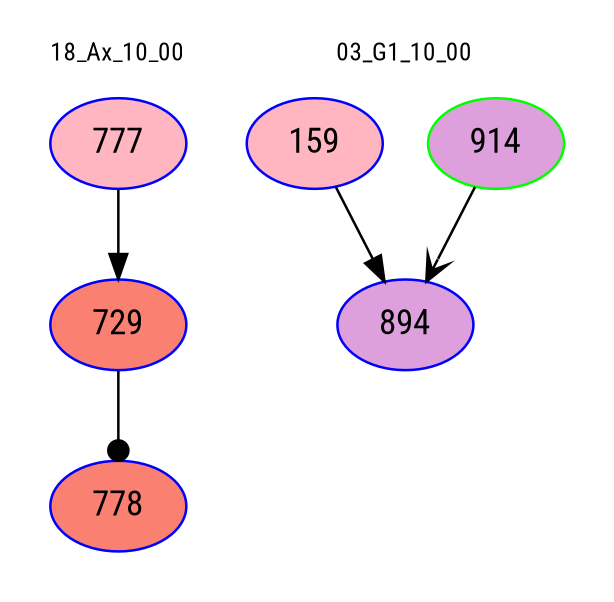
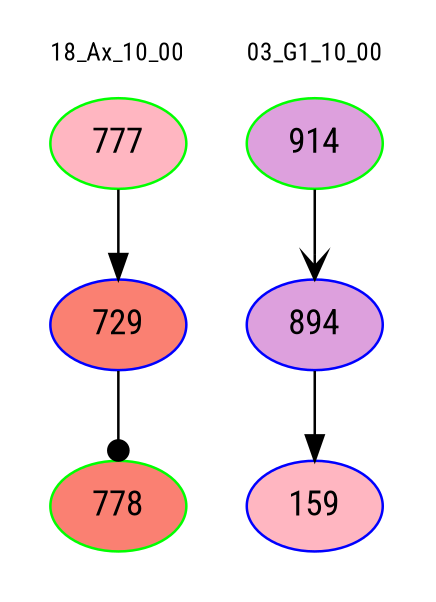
(118, 144) -> (118, 144)
(354, 223) -> (315, 403)
(118, 506) -> (118, 506)
